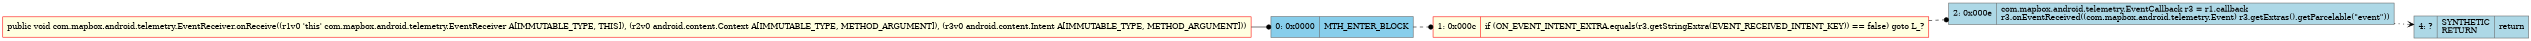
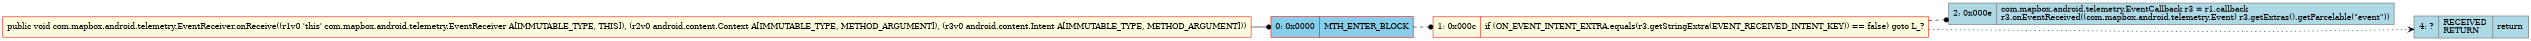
(2466, 23) -> (2465, 23)
(2401, 24) -> (2169, 31)
(1342, 27) -> (1342, 27)
